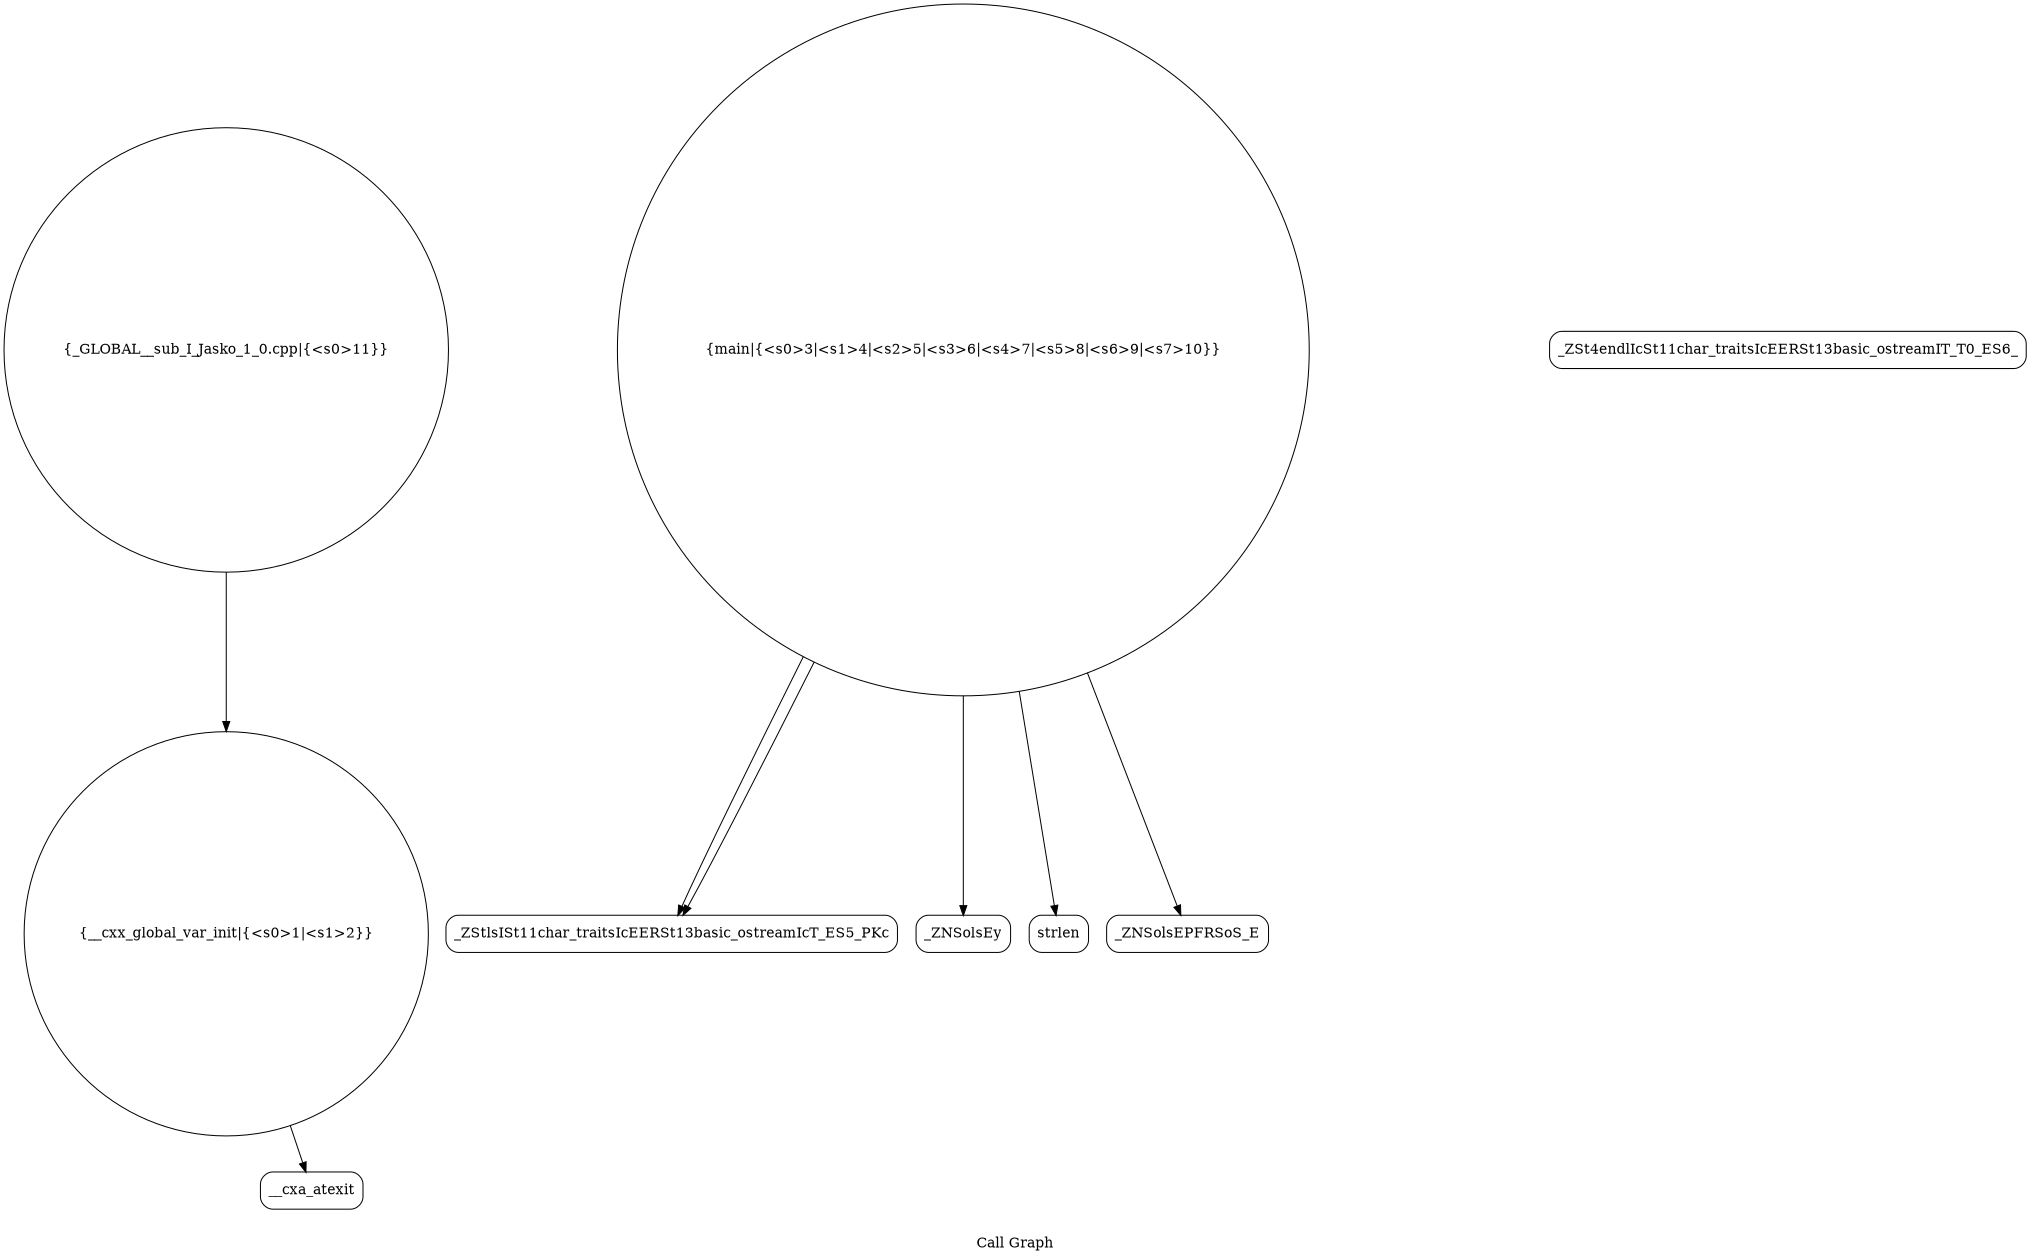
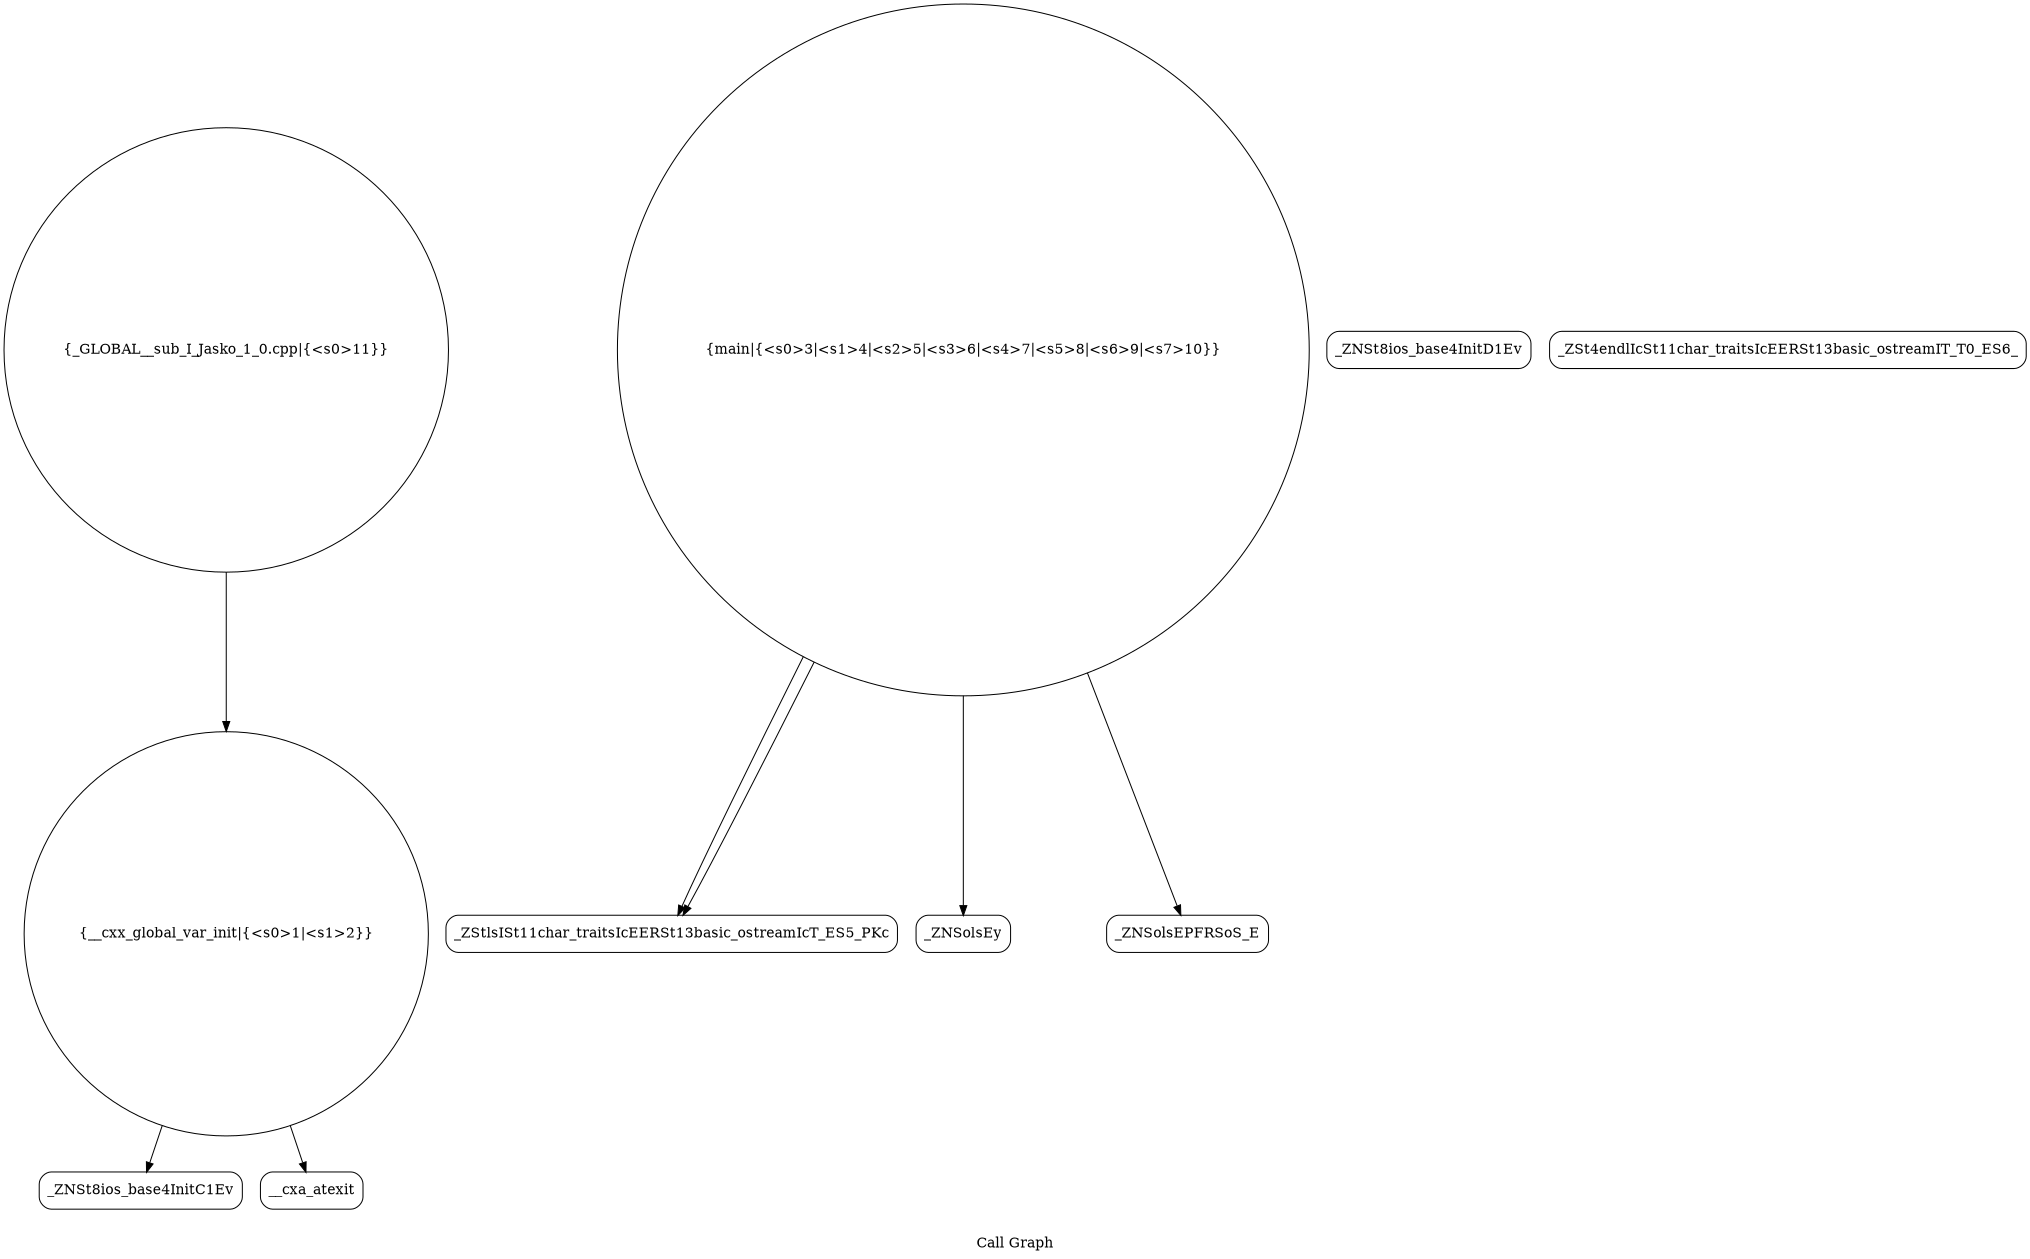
none -> (1429, 350)
(1059, 934) -> none
none -> (141, 1191)
